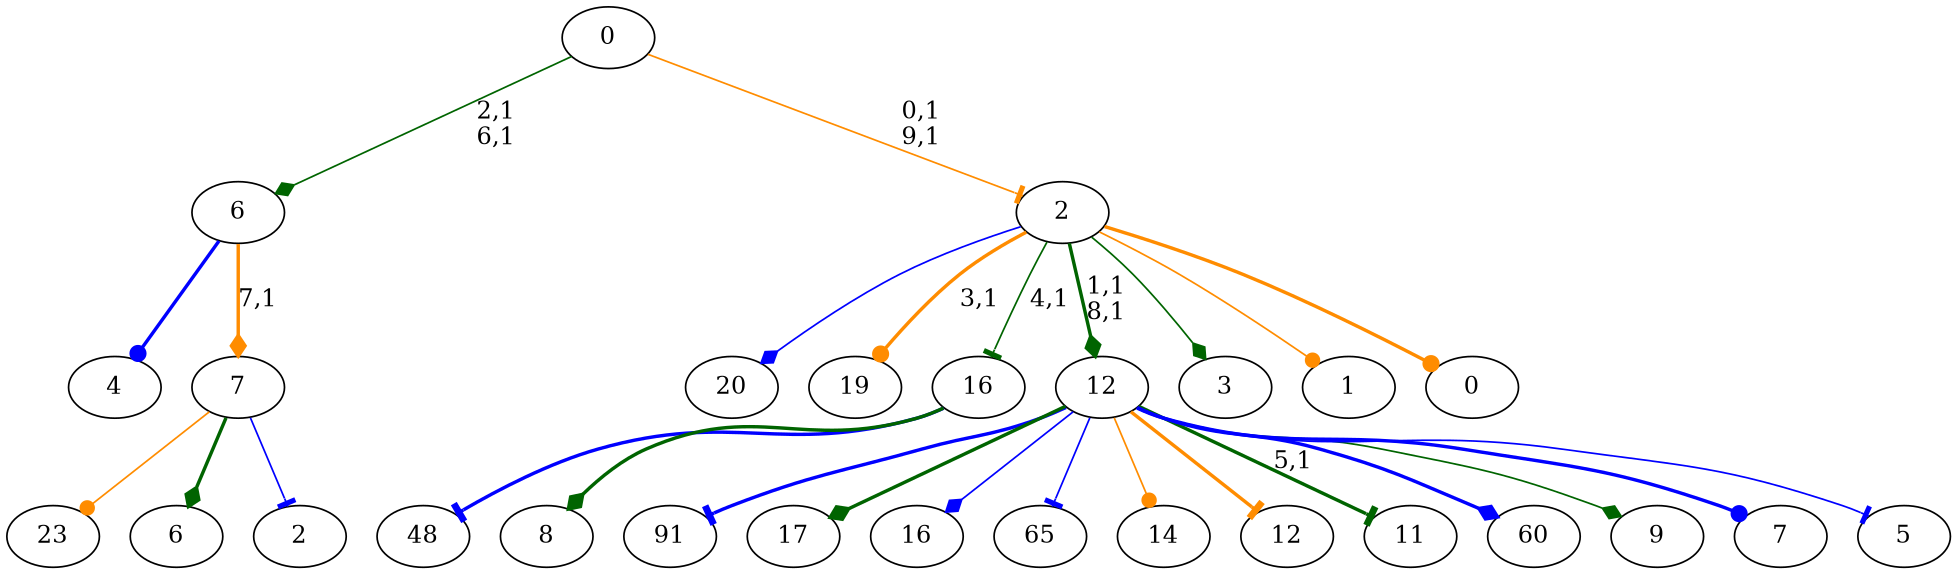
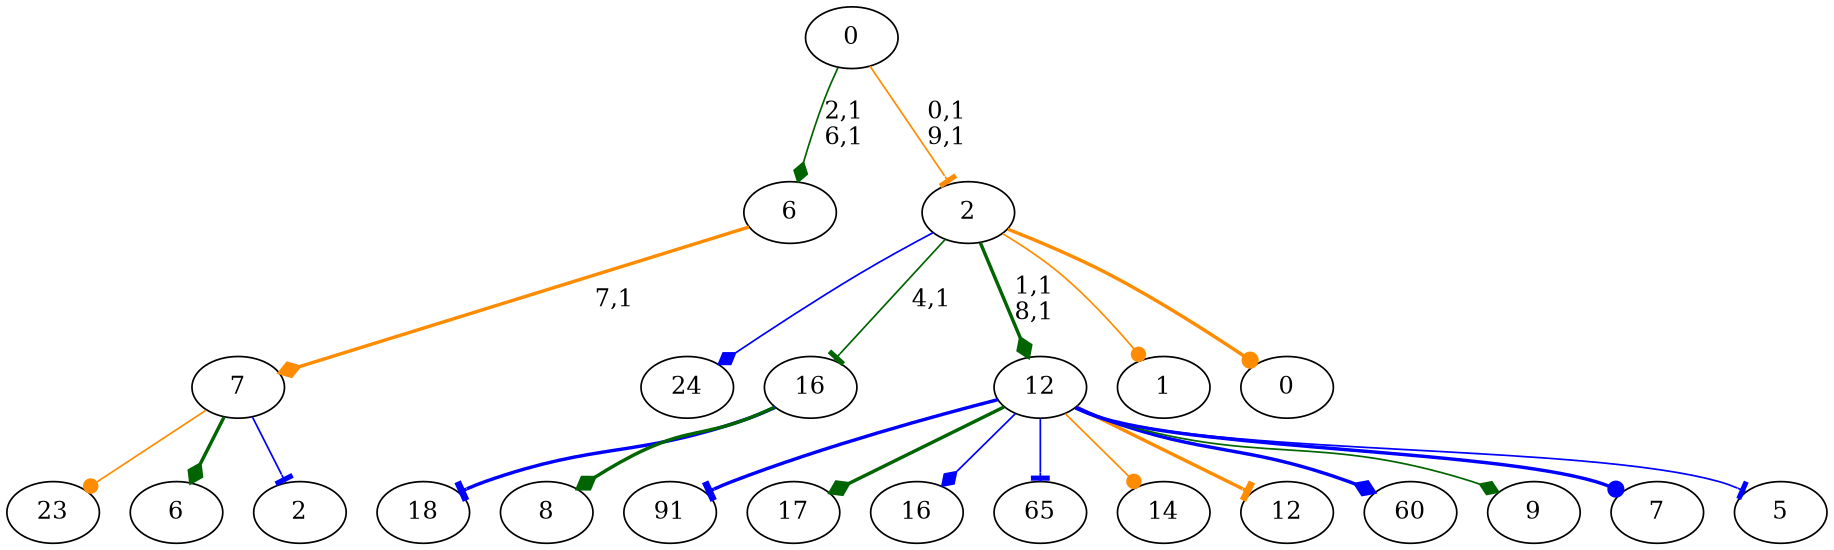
(115, 387) -> none
(732, 387) -> (687, 387)
(855, 387) -> none
(1225, 387) -> none
(423, 536) -> (423, 512)
(1411, 536) -> none
